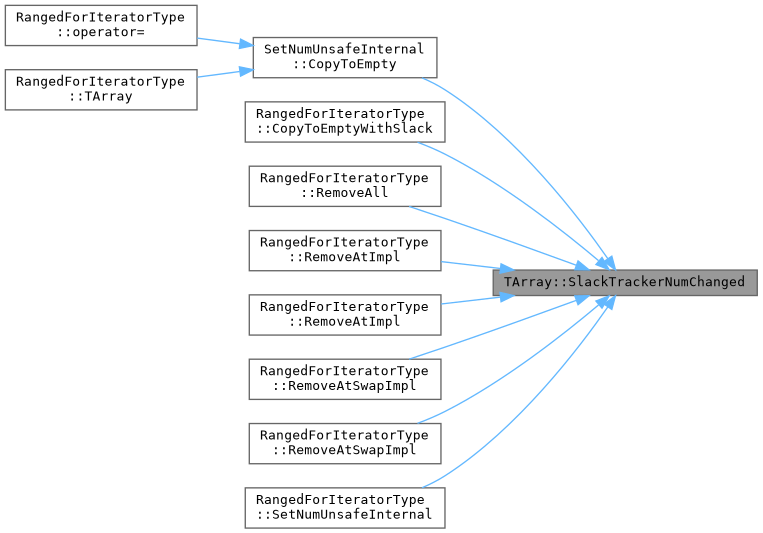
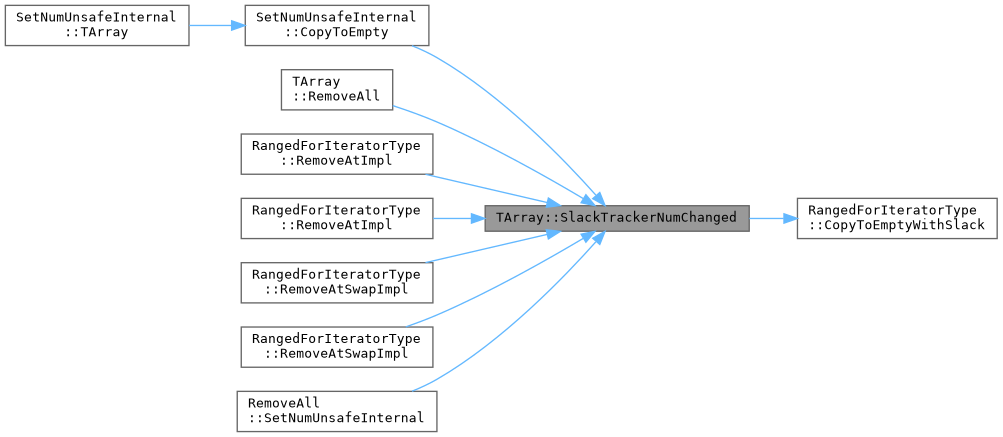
(101, 25) -> none
(101, 90) -> (97, 25)
(345, 186) -> (337, 90)
(512, 195) -> (767, 218)
(345, 508) -> (337, 411)
